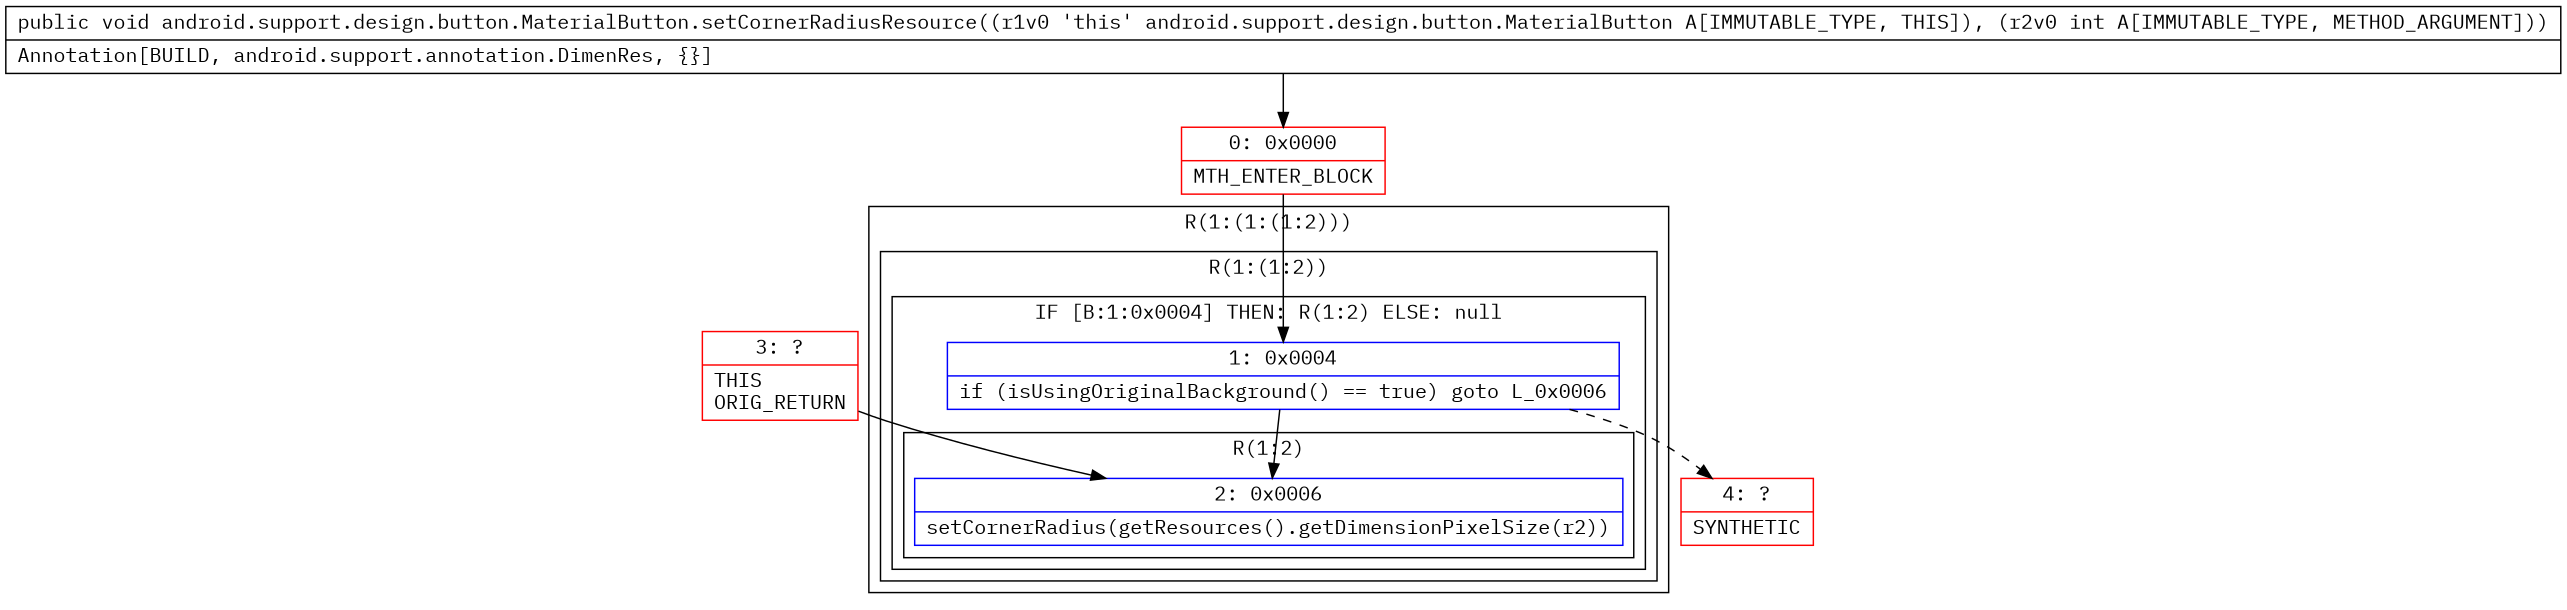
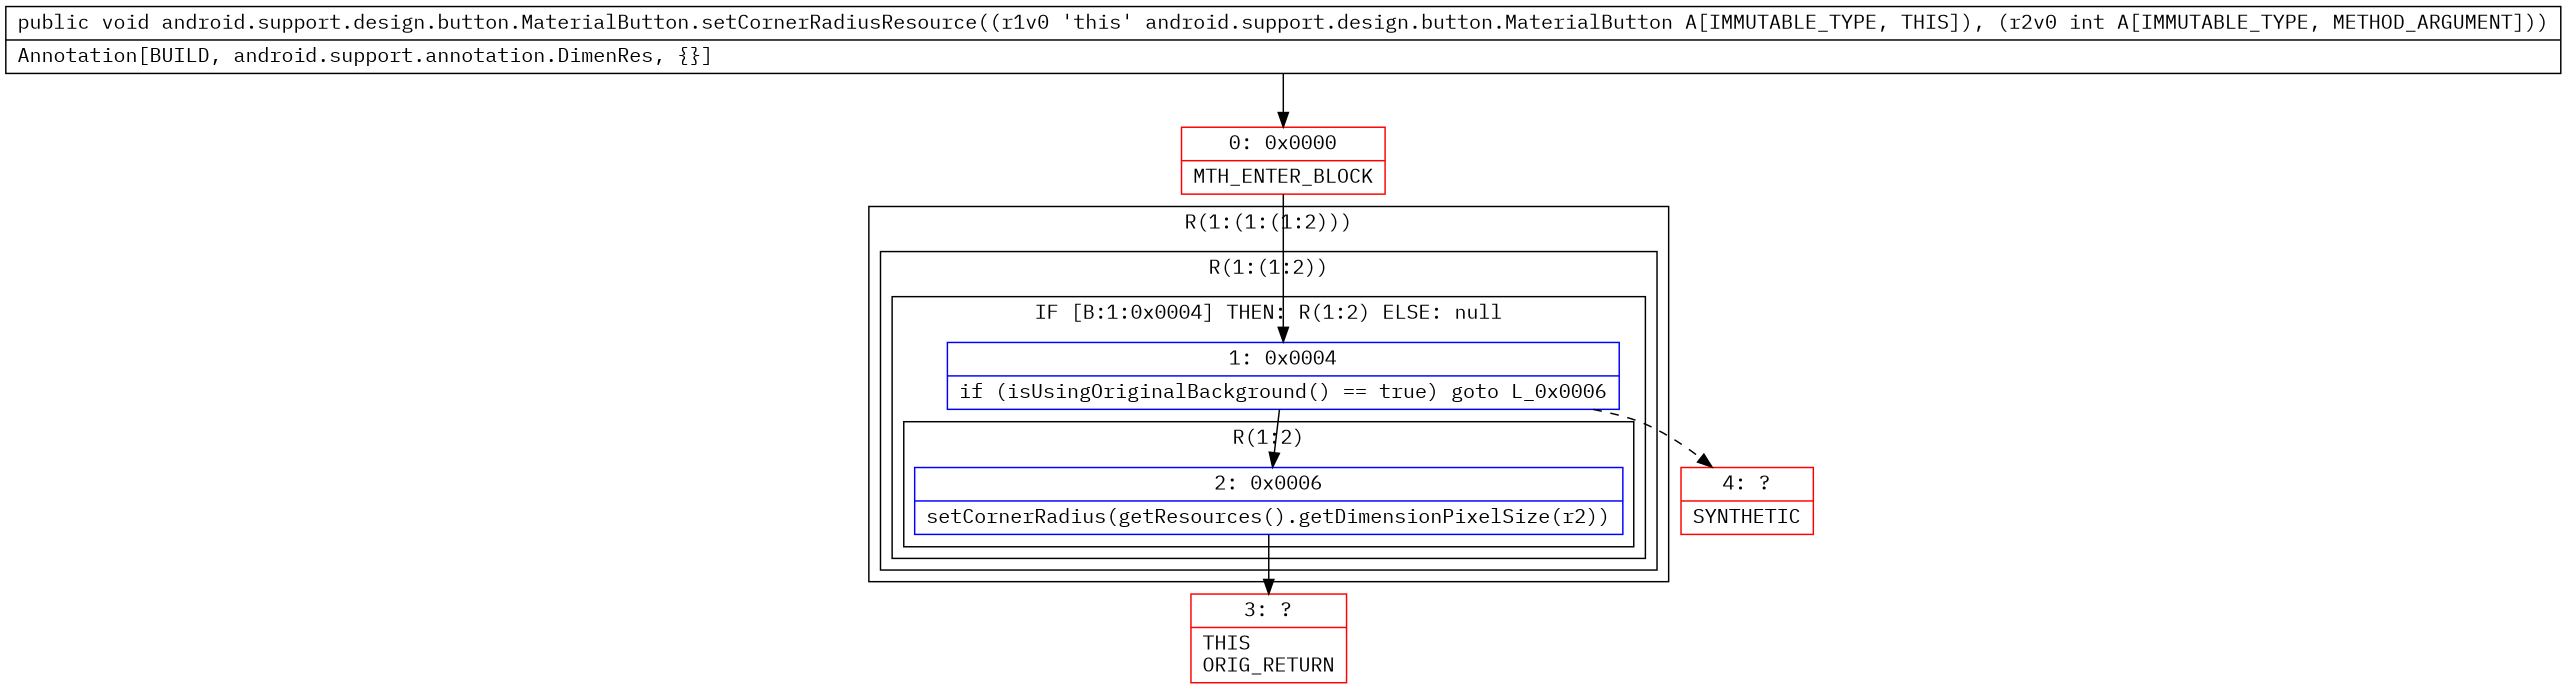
(974, 446) -> (1269, 557)
